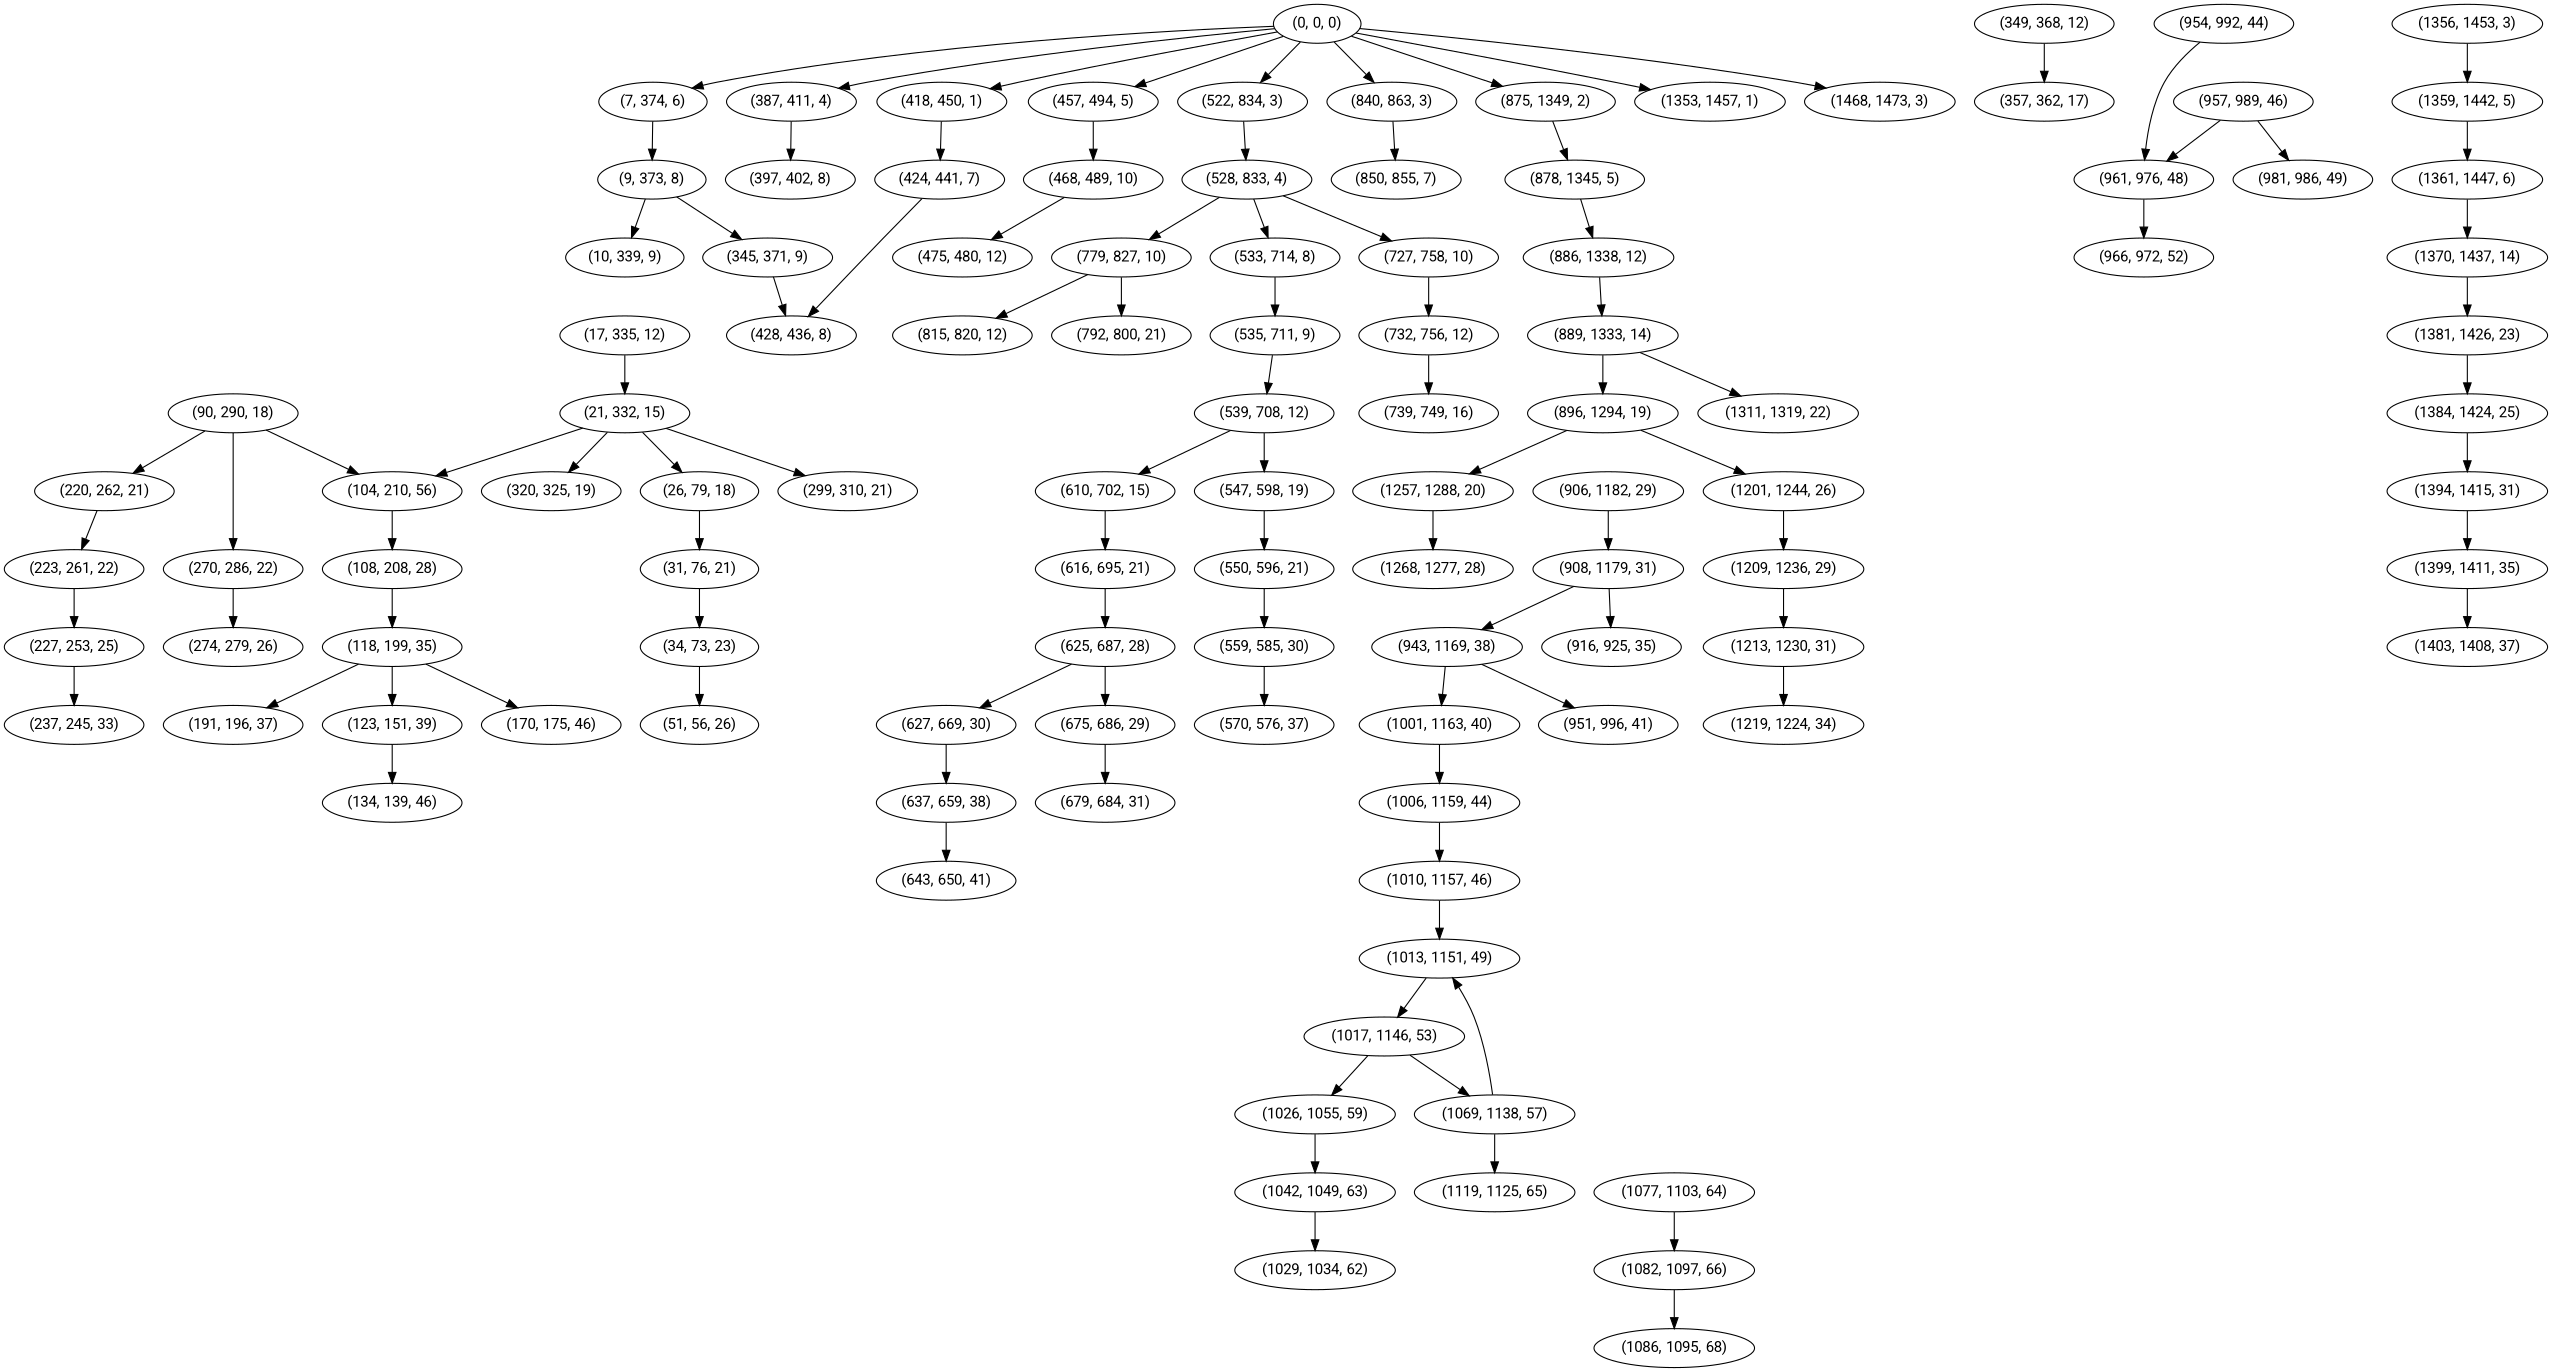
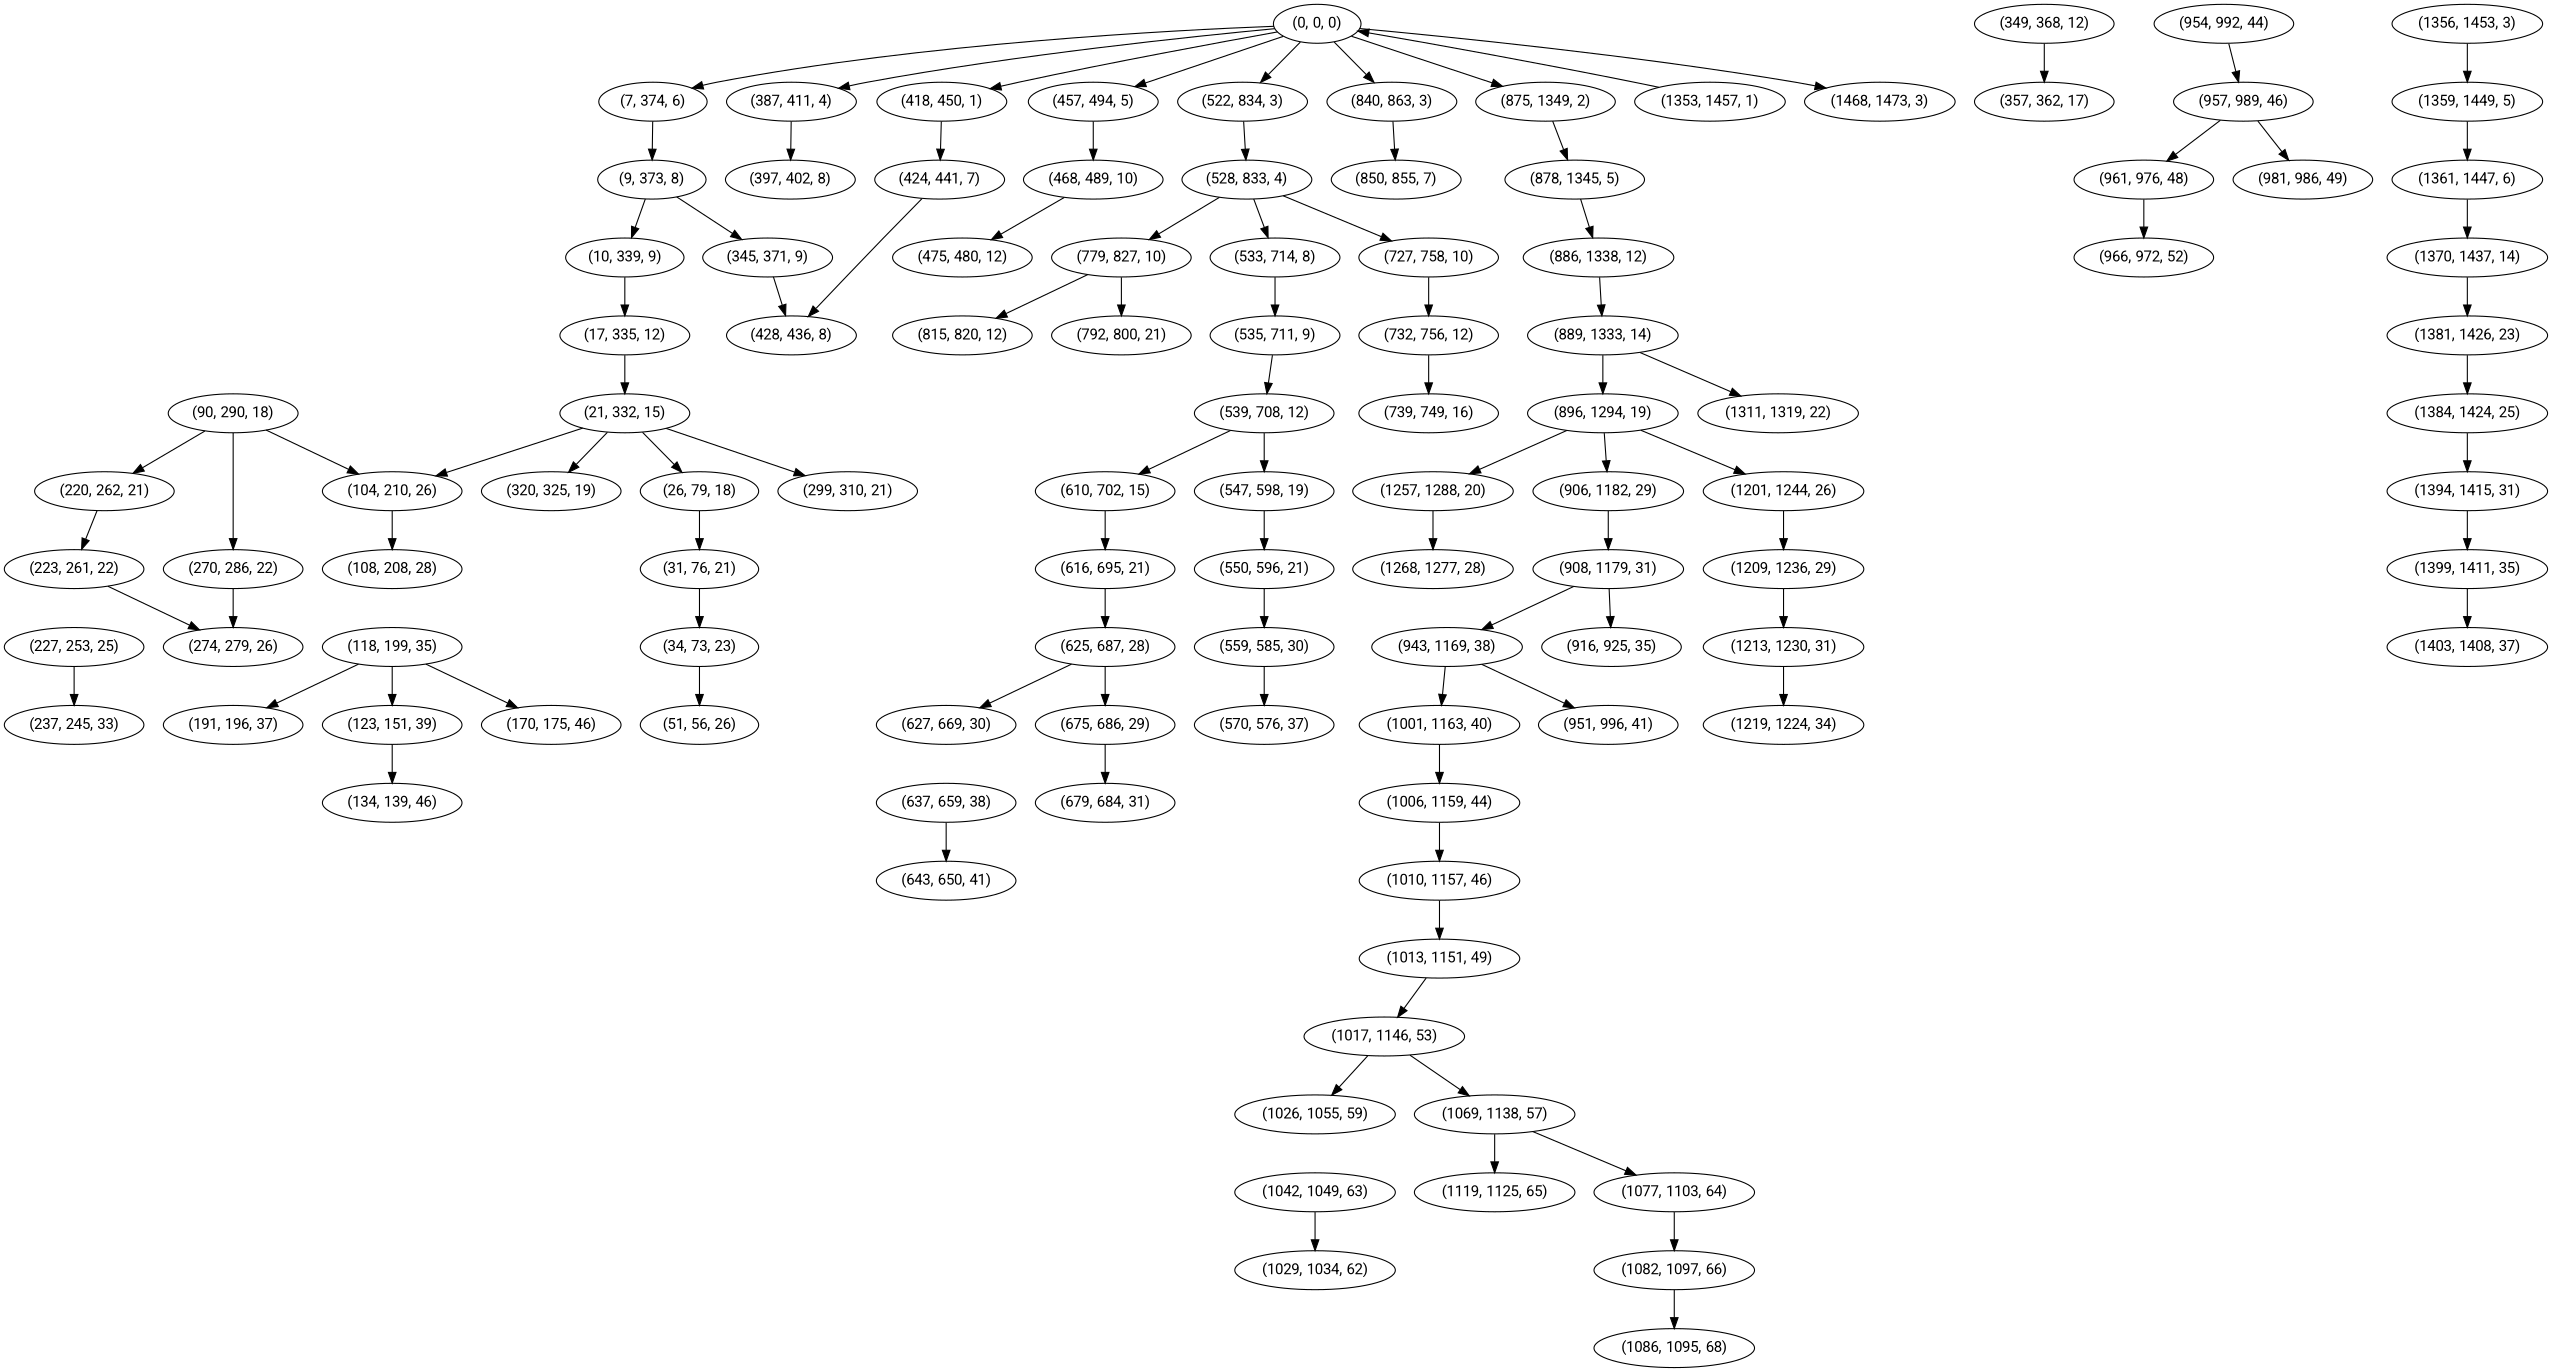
(1498, 60) -> (1514, 59)
(2161, 89) -> (2232, 58)
(2467, 102) -> (2467, 102)
none -> (625, 291)
none -> (1605, 447)
(392, 491) -> (392, 491)
(74, 603) -> (149, 606)
(392, 603) -> none
(946, 759) -> none
(1481, 1039) -> (1579, 1151)
(1315, 1148) -> none
